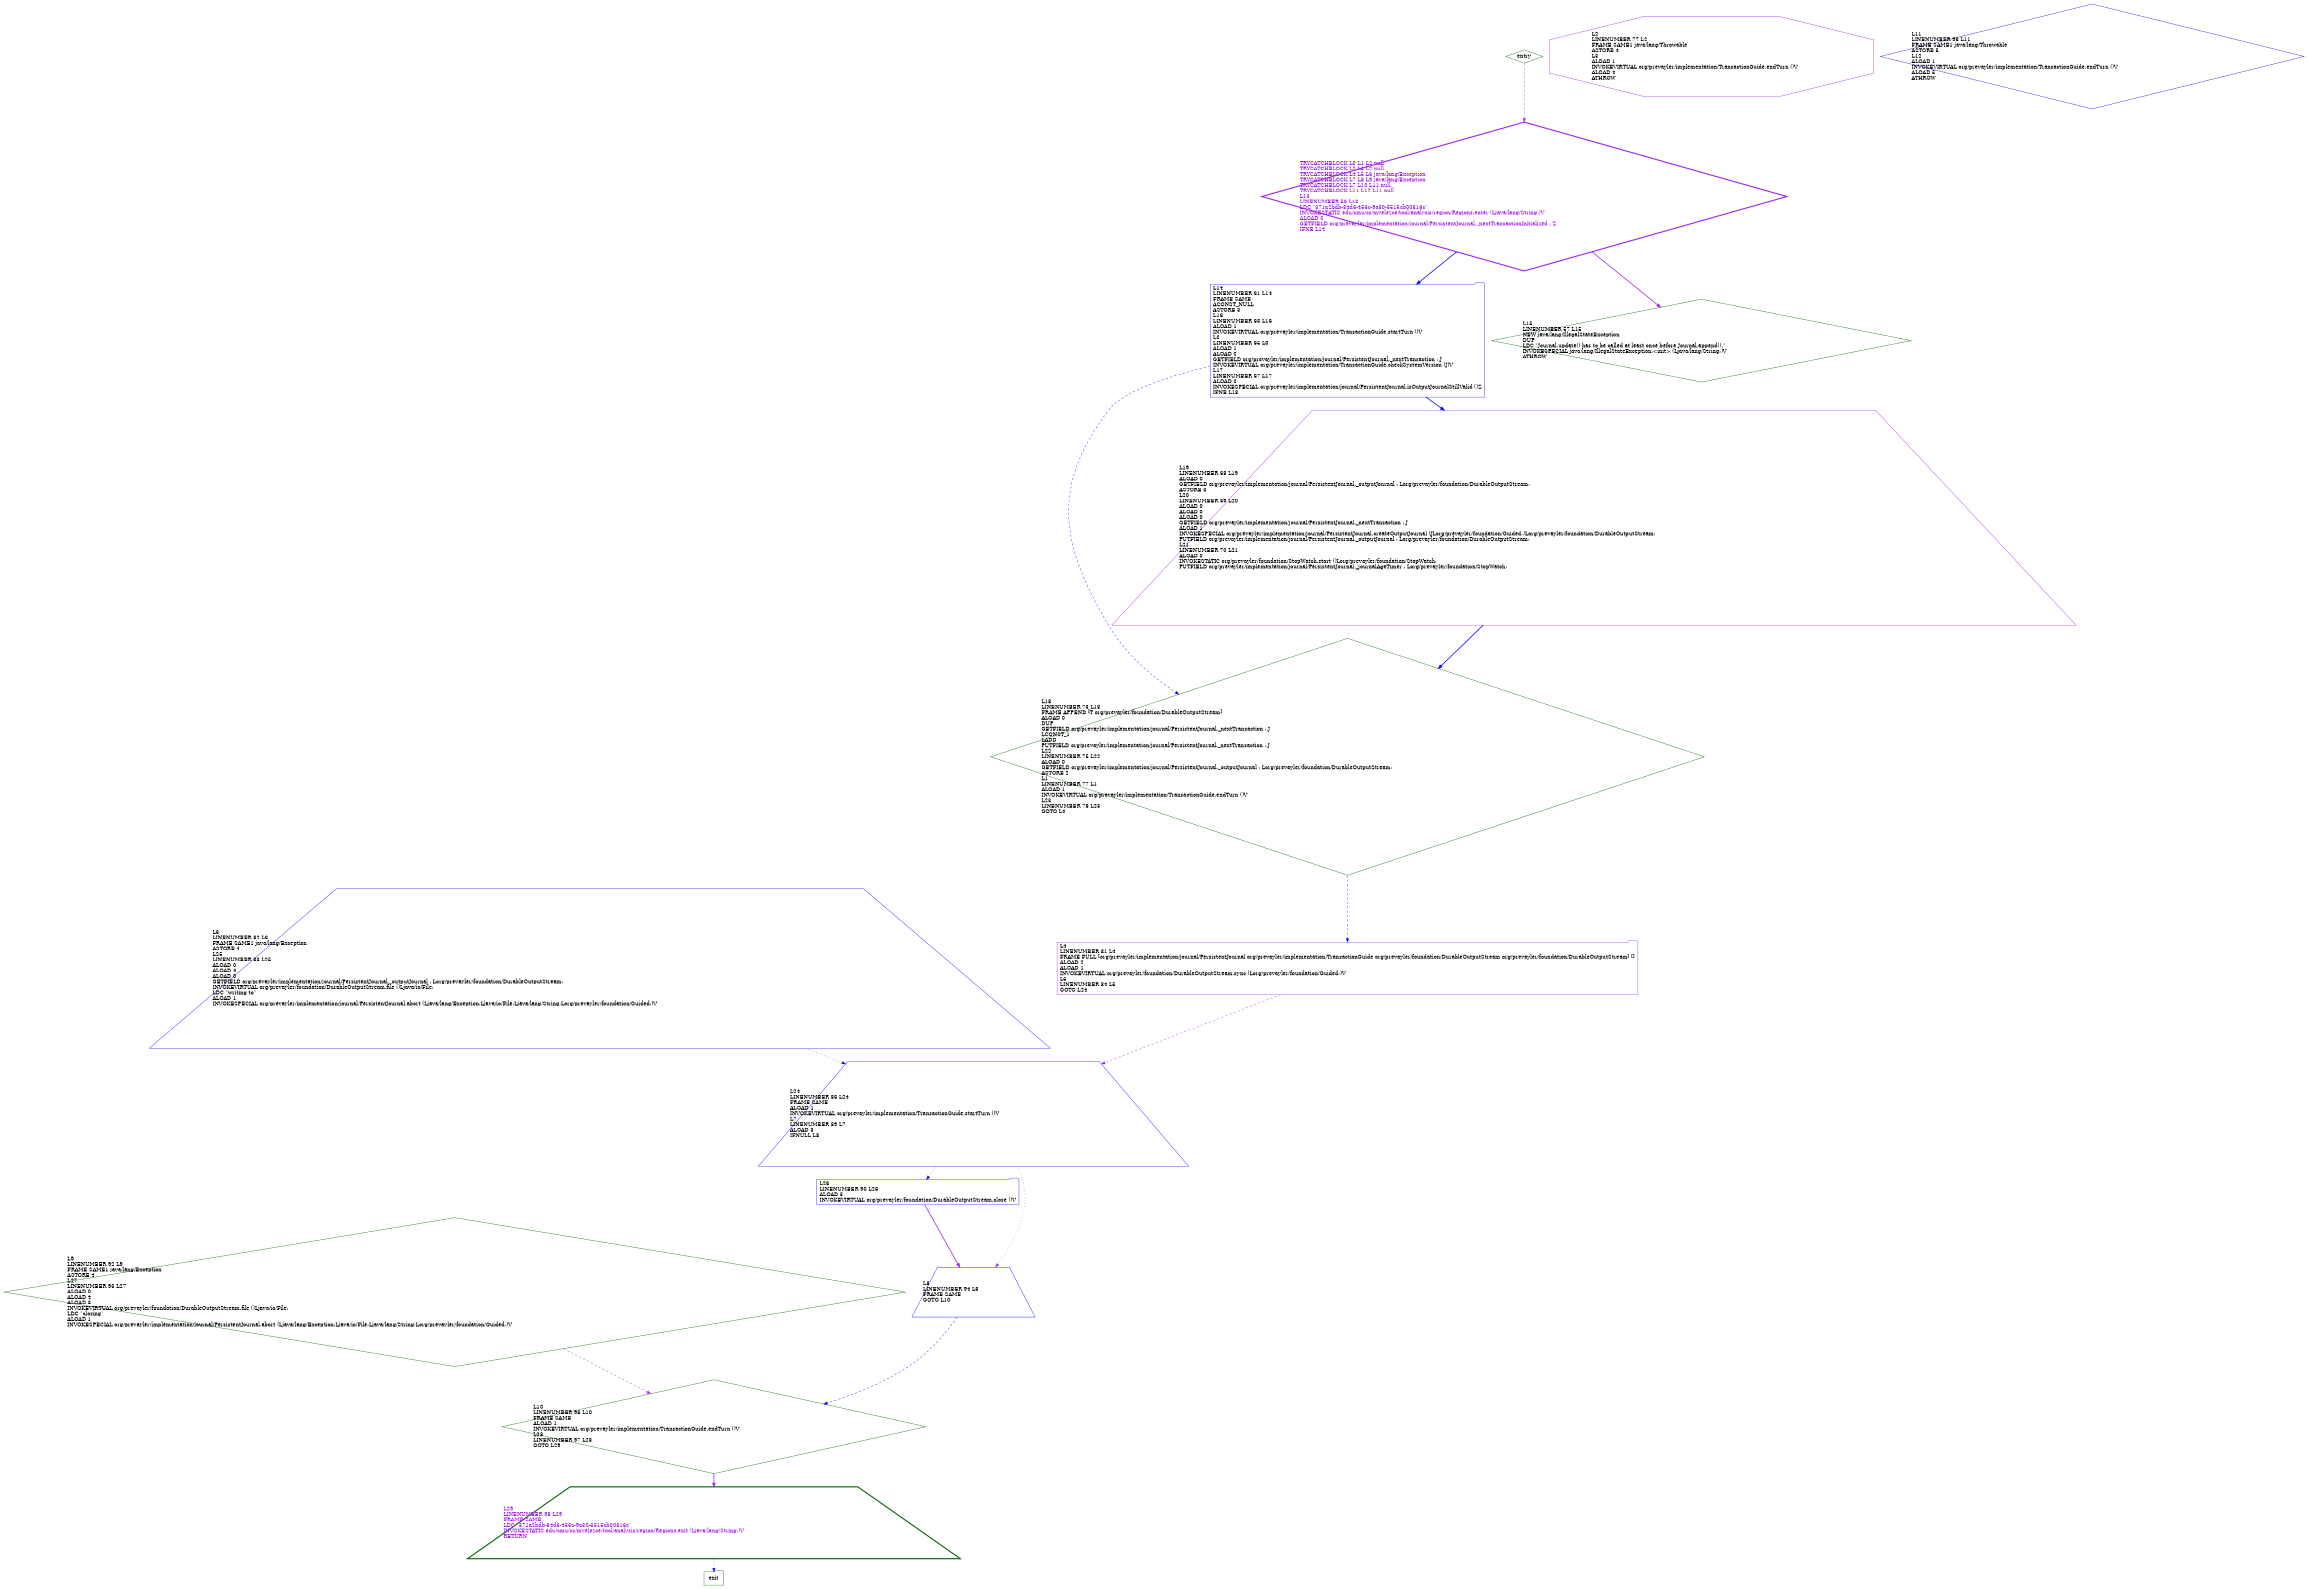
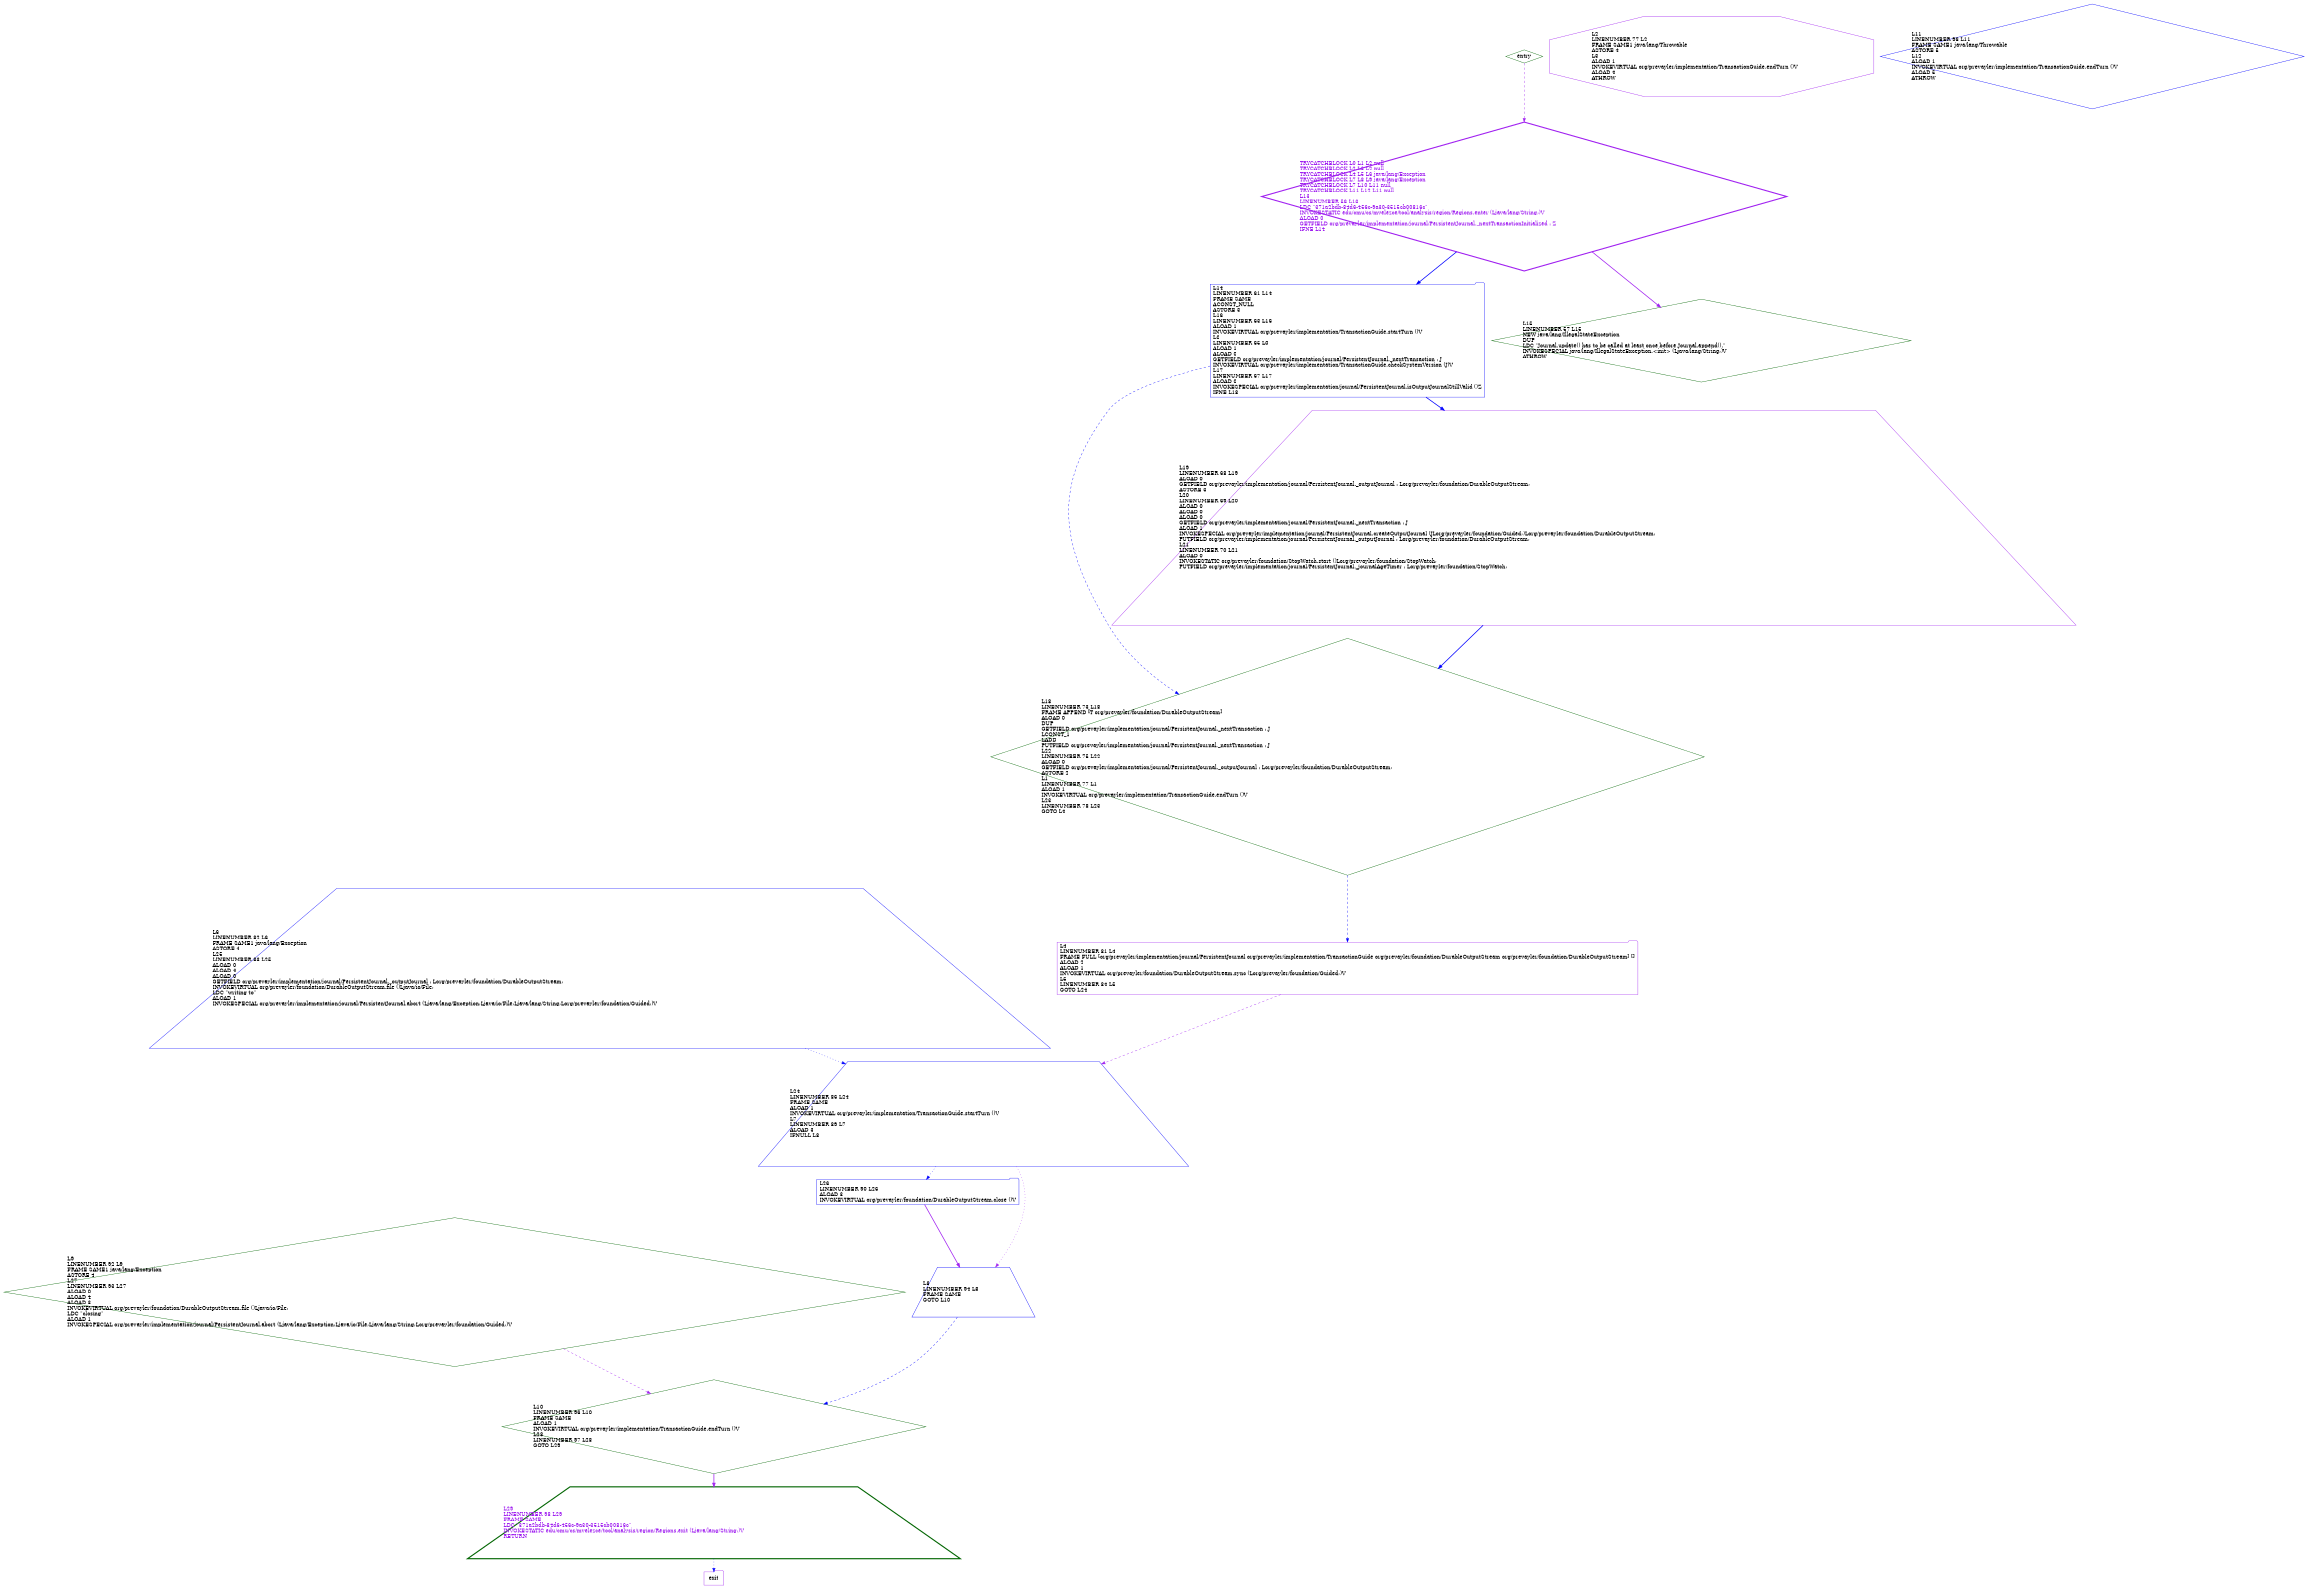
(714, 1578) -> (714, 1578)
